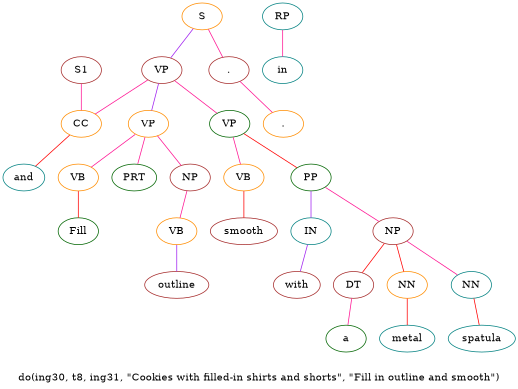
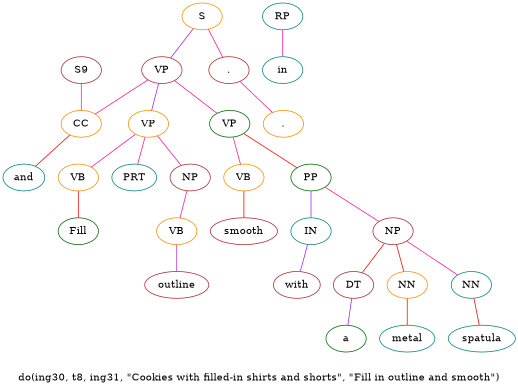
(81, 70) -> (81, 70)
(134, 178) -> (134, 178)
(350, 312) -> (350, 312)
